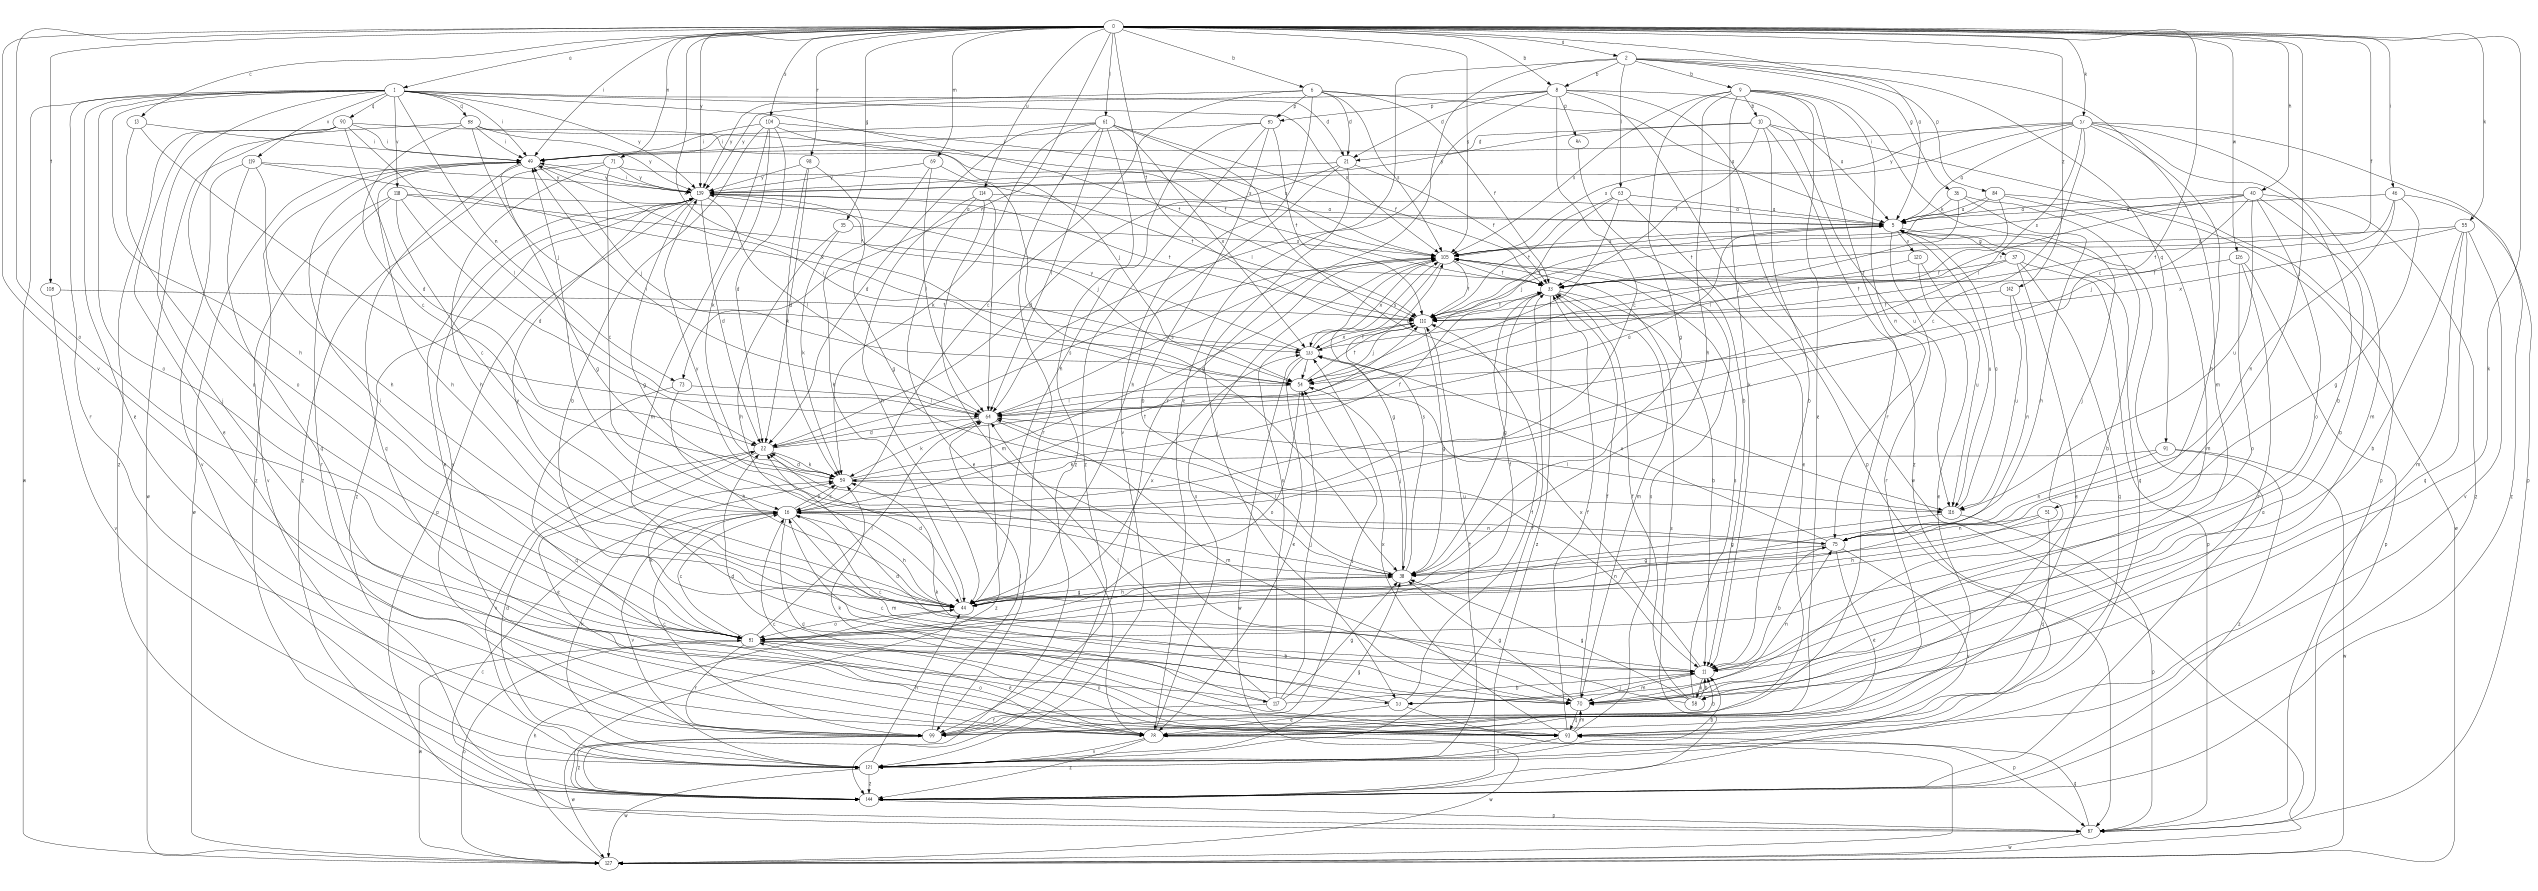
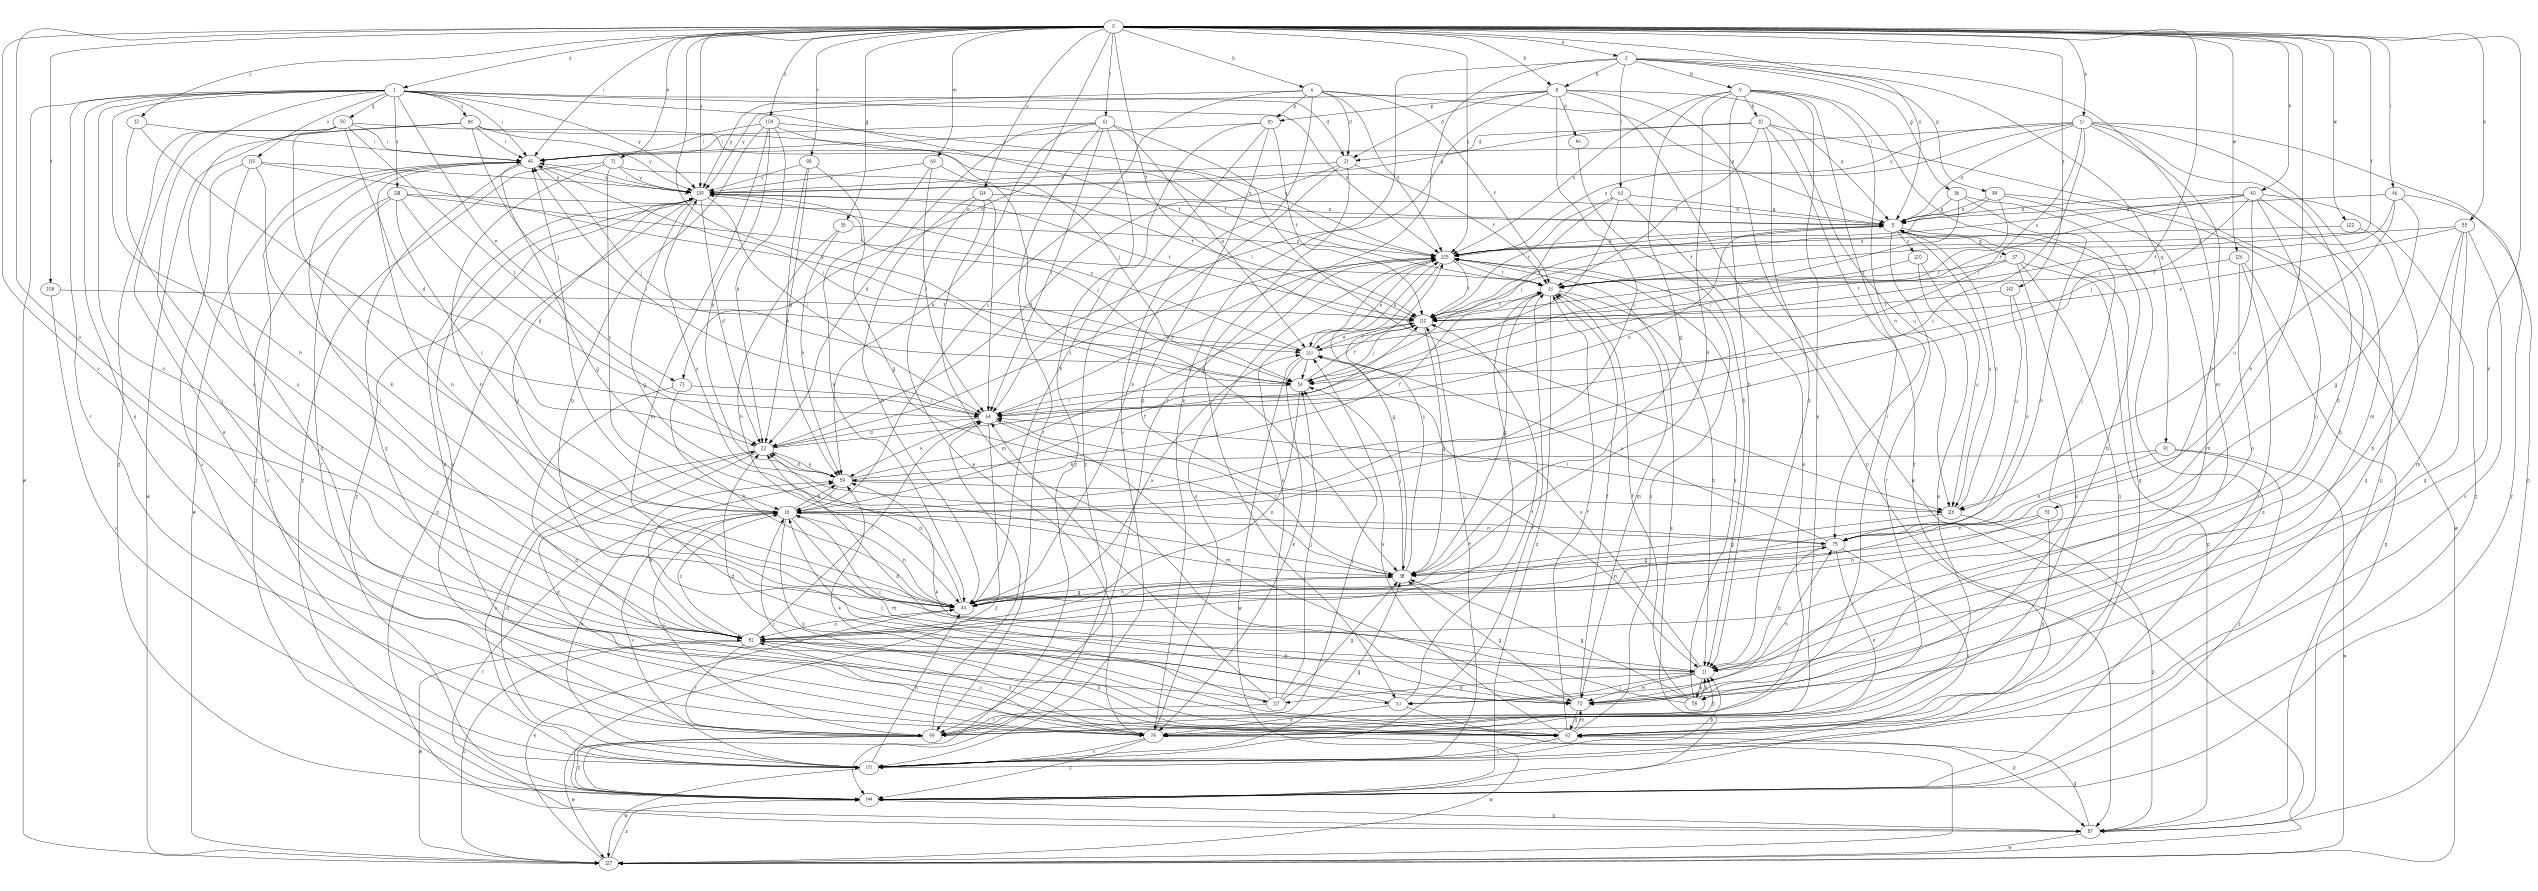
(1334, 193) -> none
(1942, 210) -> (1942, 210)
none -> (2351, 226)
(503, 366) -> (395, 355)
(1749, 385) -> (1749, 385)
(1499, 688) -> (1492, 683)
(869, 782) -> (719, 803)
